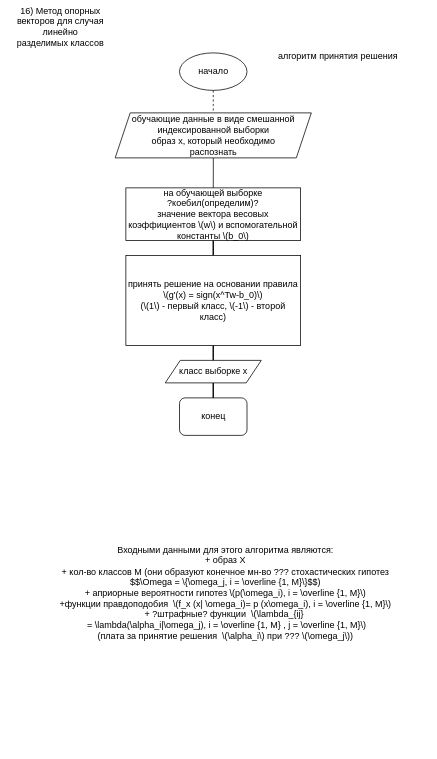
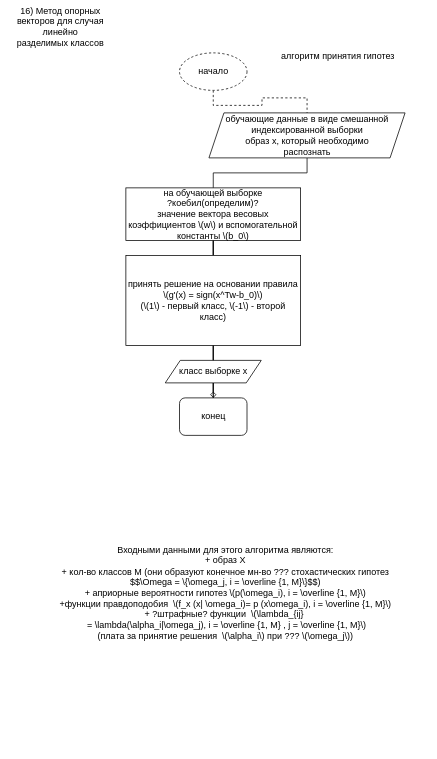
(338, 57) -> (338, 57)
(213, 72) -> (213, 72)
(213, 135) -> (307, 135)
(213, 394) -> (213, 391)
